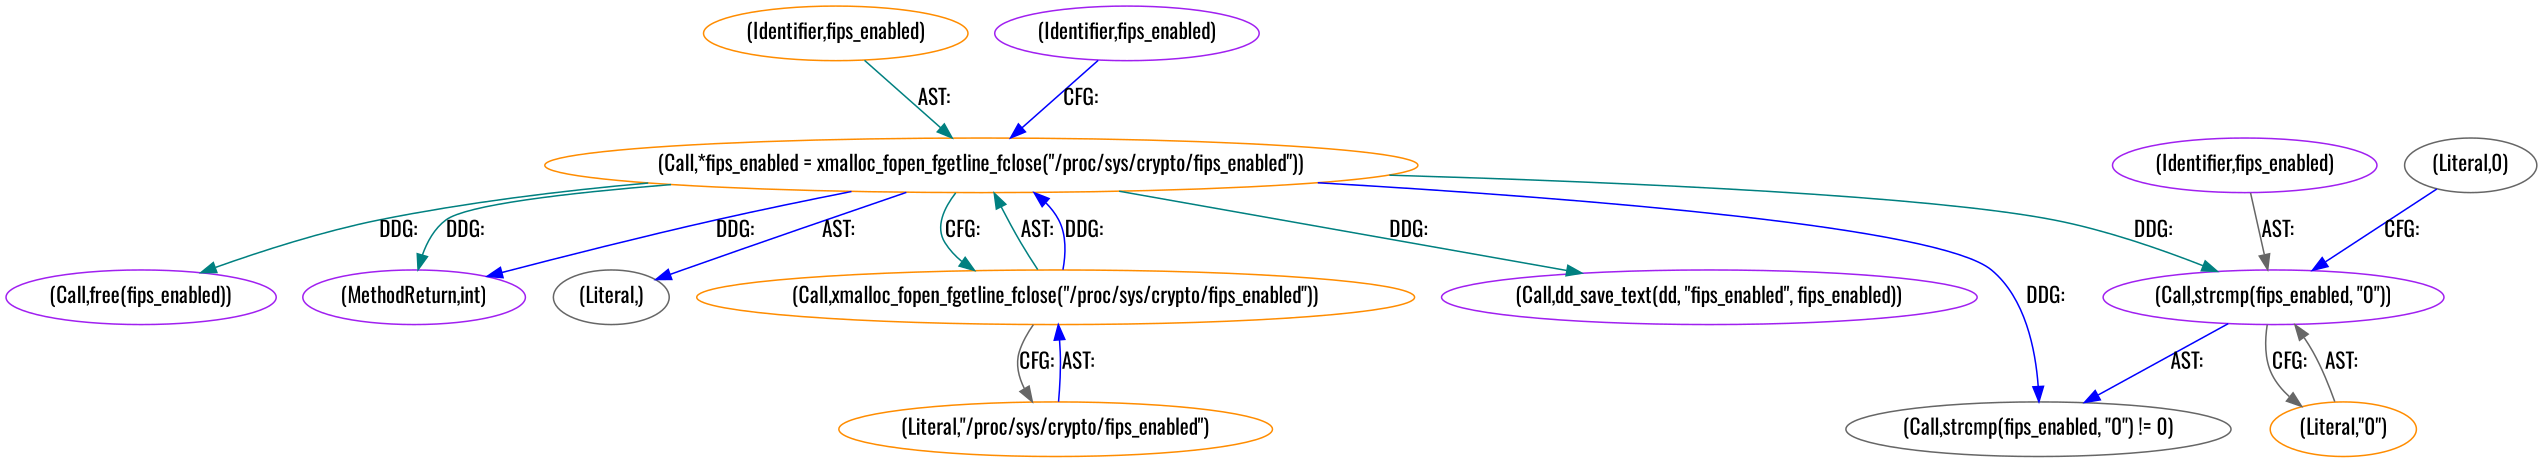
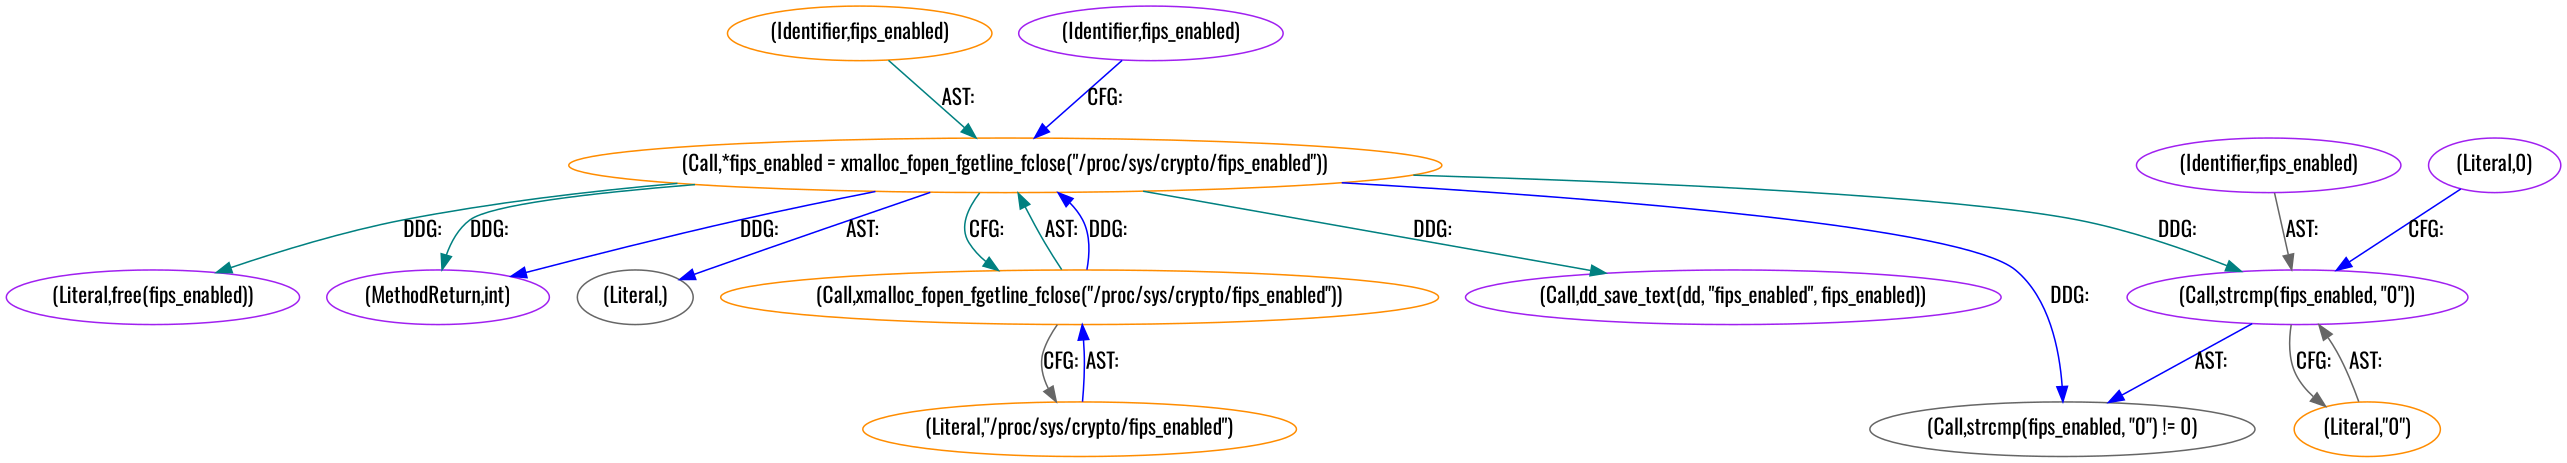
(2471, 165) -> (2495, 165)
(141, 297) -> (153, 297)
